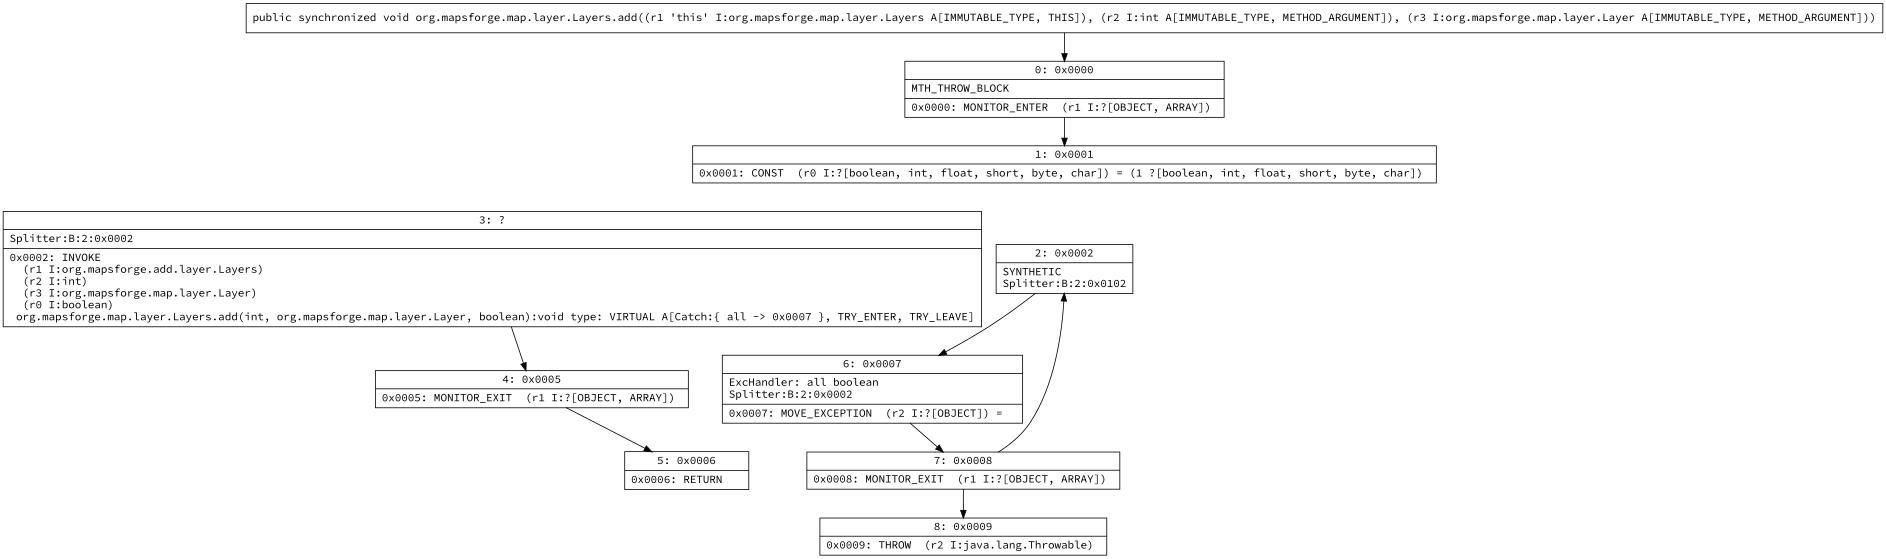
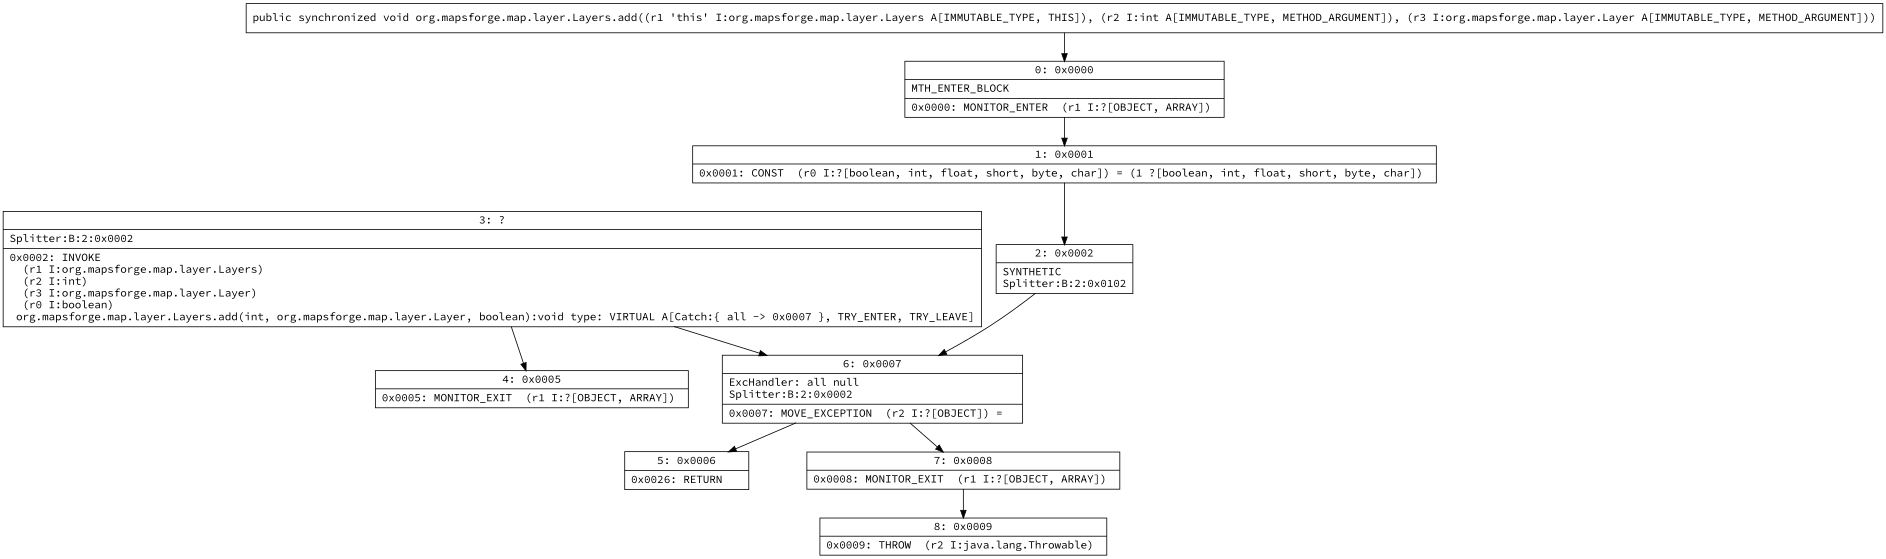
(960, 89) -> (960, 89)
(137, 269) -> (137, 269)
none -> (717, 340)
(804, 382) -> (794, 382)
(1048, 385) -> (1065, 210)
(605, 428) -> (766, 436)
(687, 480) -> (687, 480)
